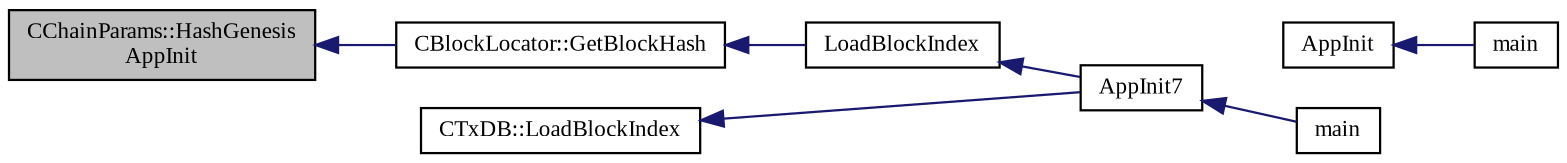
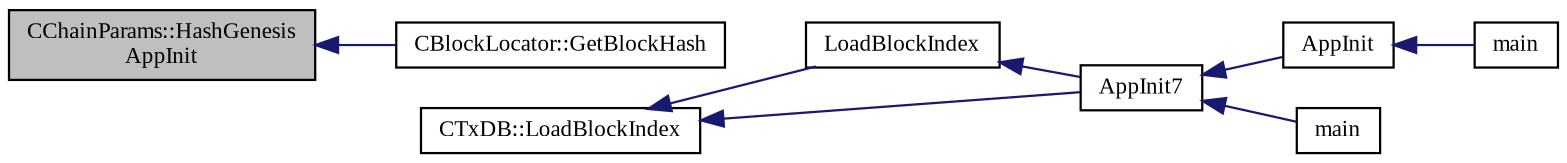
(777, 45) -> (743, 85)
none -> (1254, 63)
